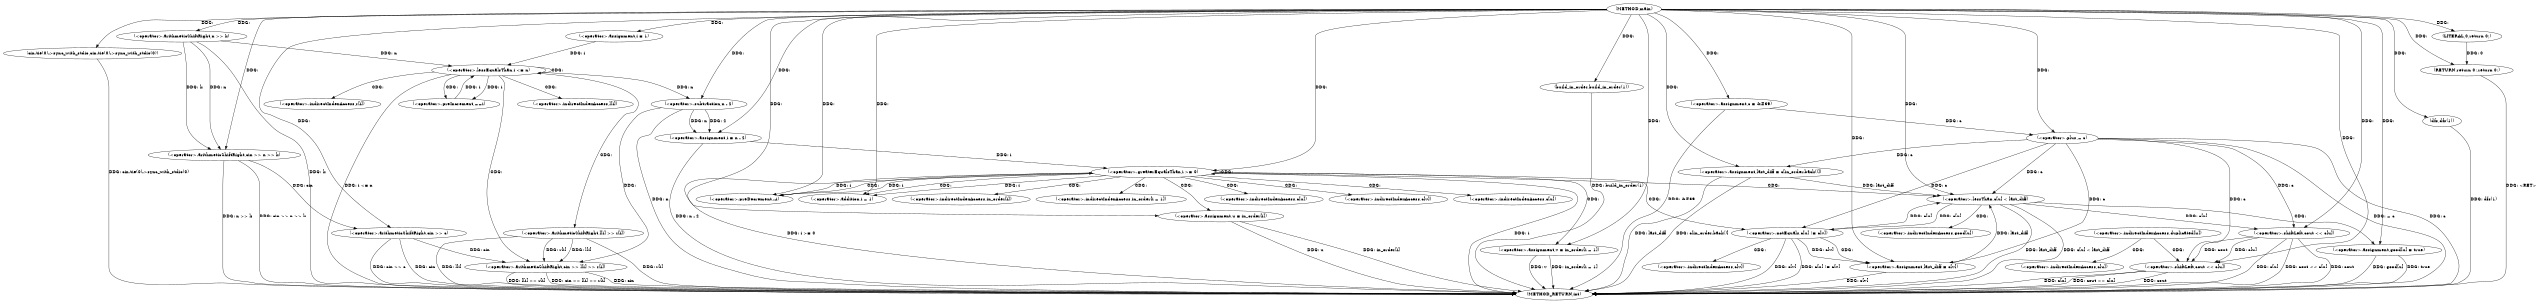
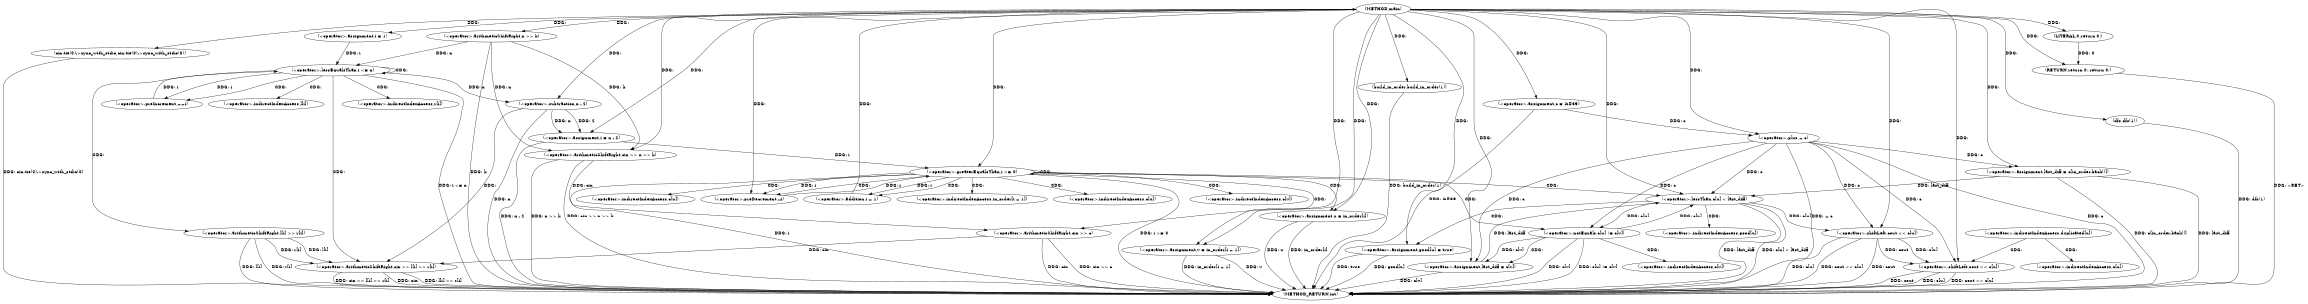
(1161, 17) -> (927, 21)
(961, 199) -> none
